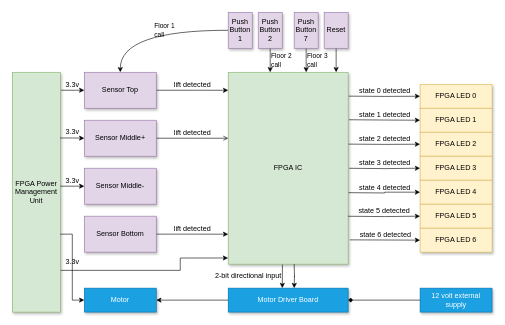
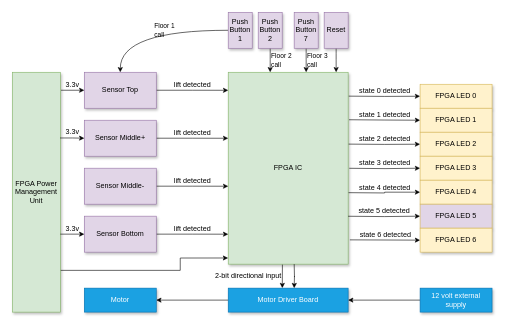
(224, 138) -> (222, 138)
(78, 186) -> none
none -> (222, 186)
(456, 216) -> (456, 216)
(74, 300) -> (78, 234)
(354, 300) -> (353, 300)
